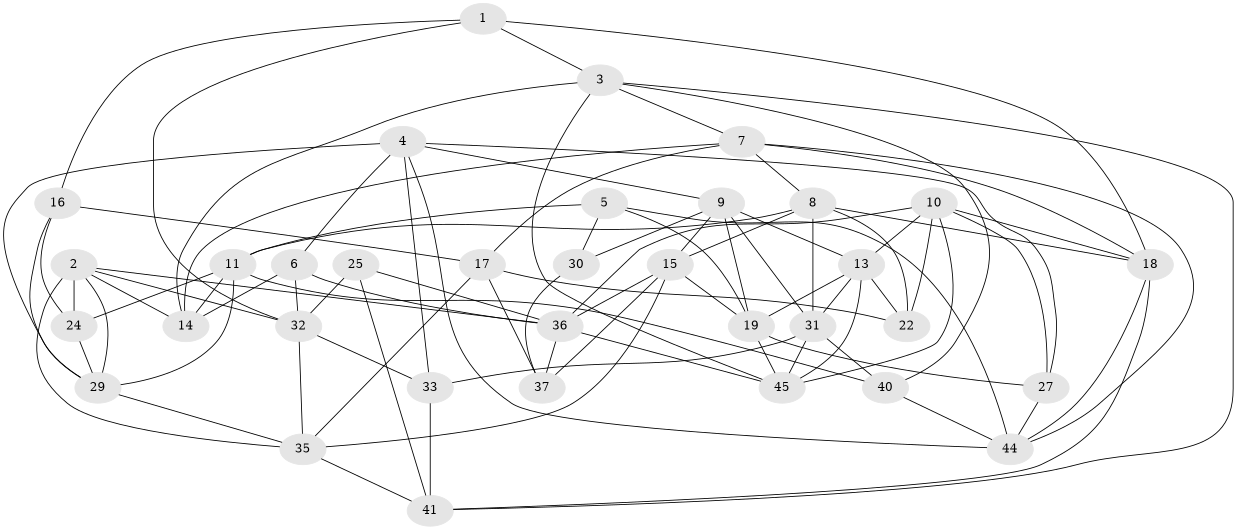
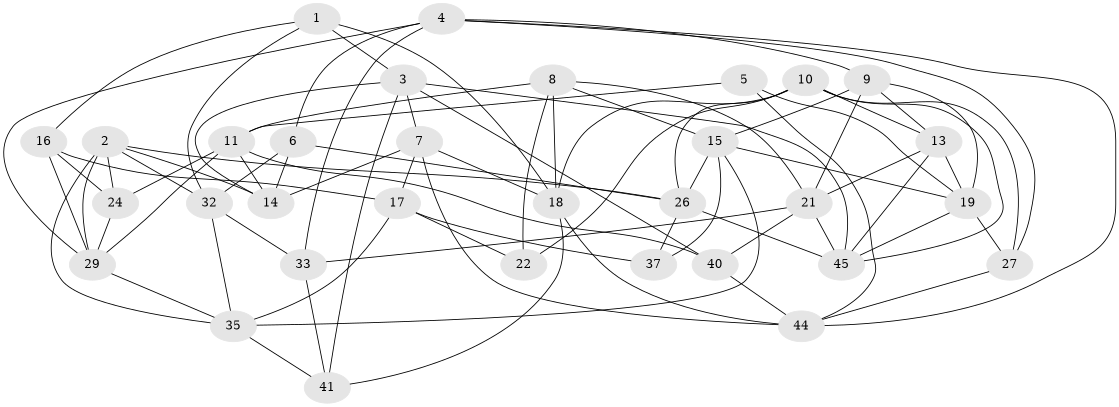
(778, 173) -> none
(356, 265) -> none
(576, 265) -> none
(884, 296) -> none
(560, 326) -> (683, 203)
(813, 326) -> (809, 203)
